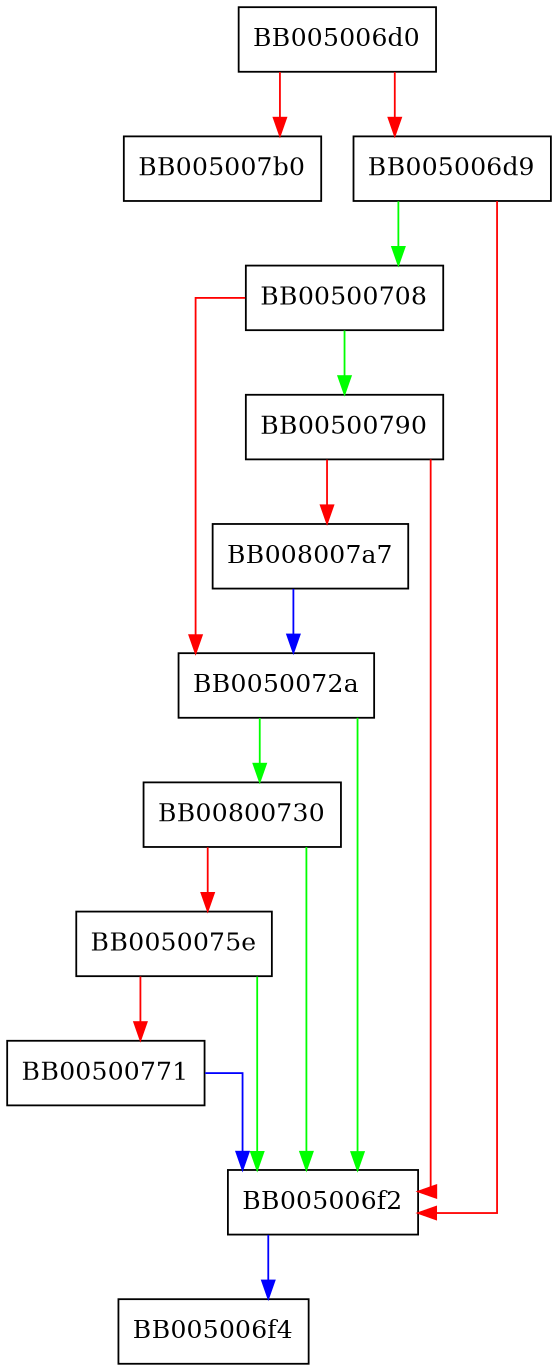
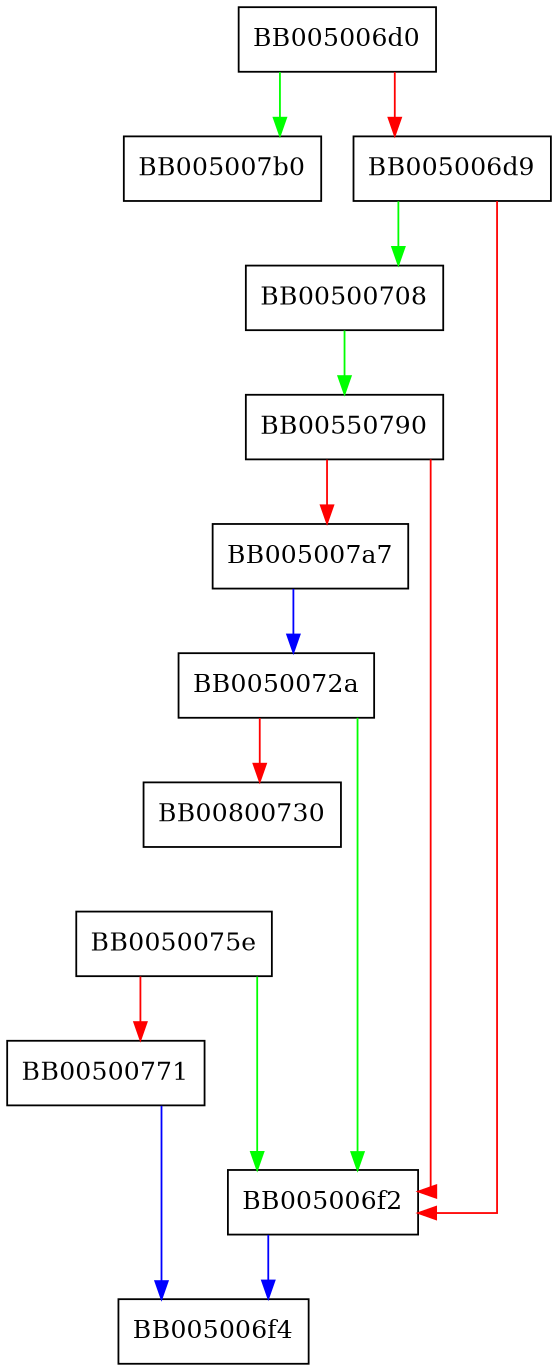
(280, 95) -> (280, 95)
(345, 427) -> (345, 427)
(196, 442) -> none
(310, 556) -> (310, 556)
(260, 741) -> (260, 741)
(208, 870) -> none
(306, 999) -> none
(243, 1094) -> (162, 1193)
